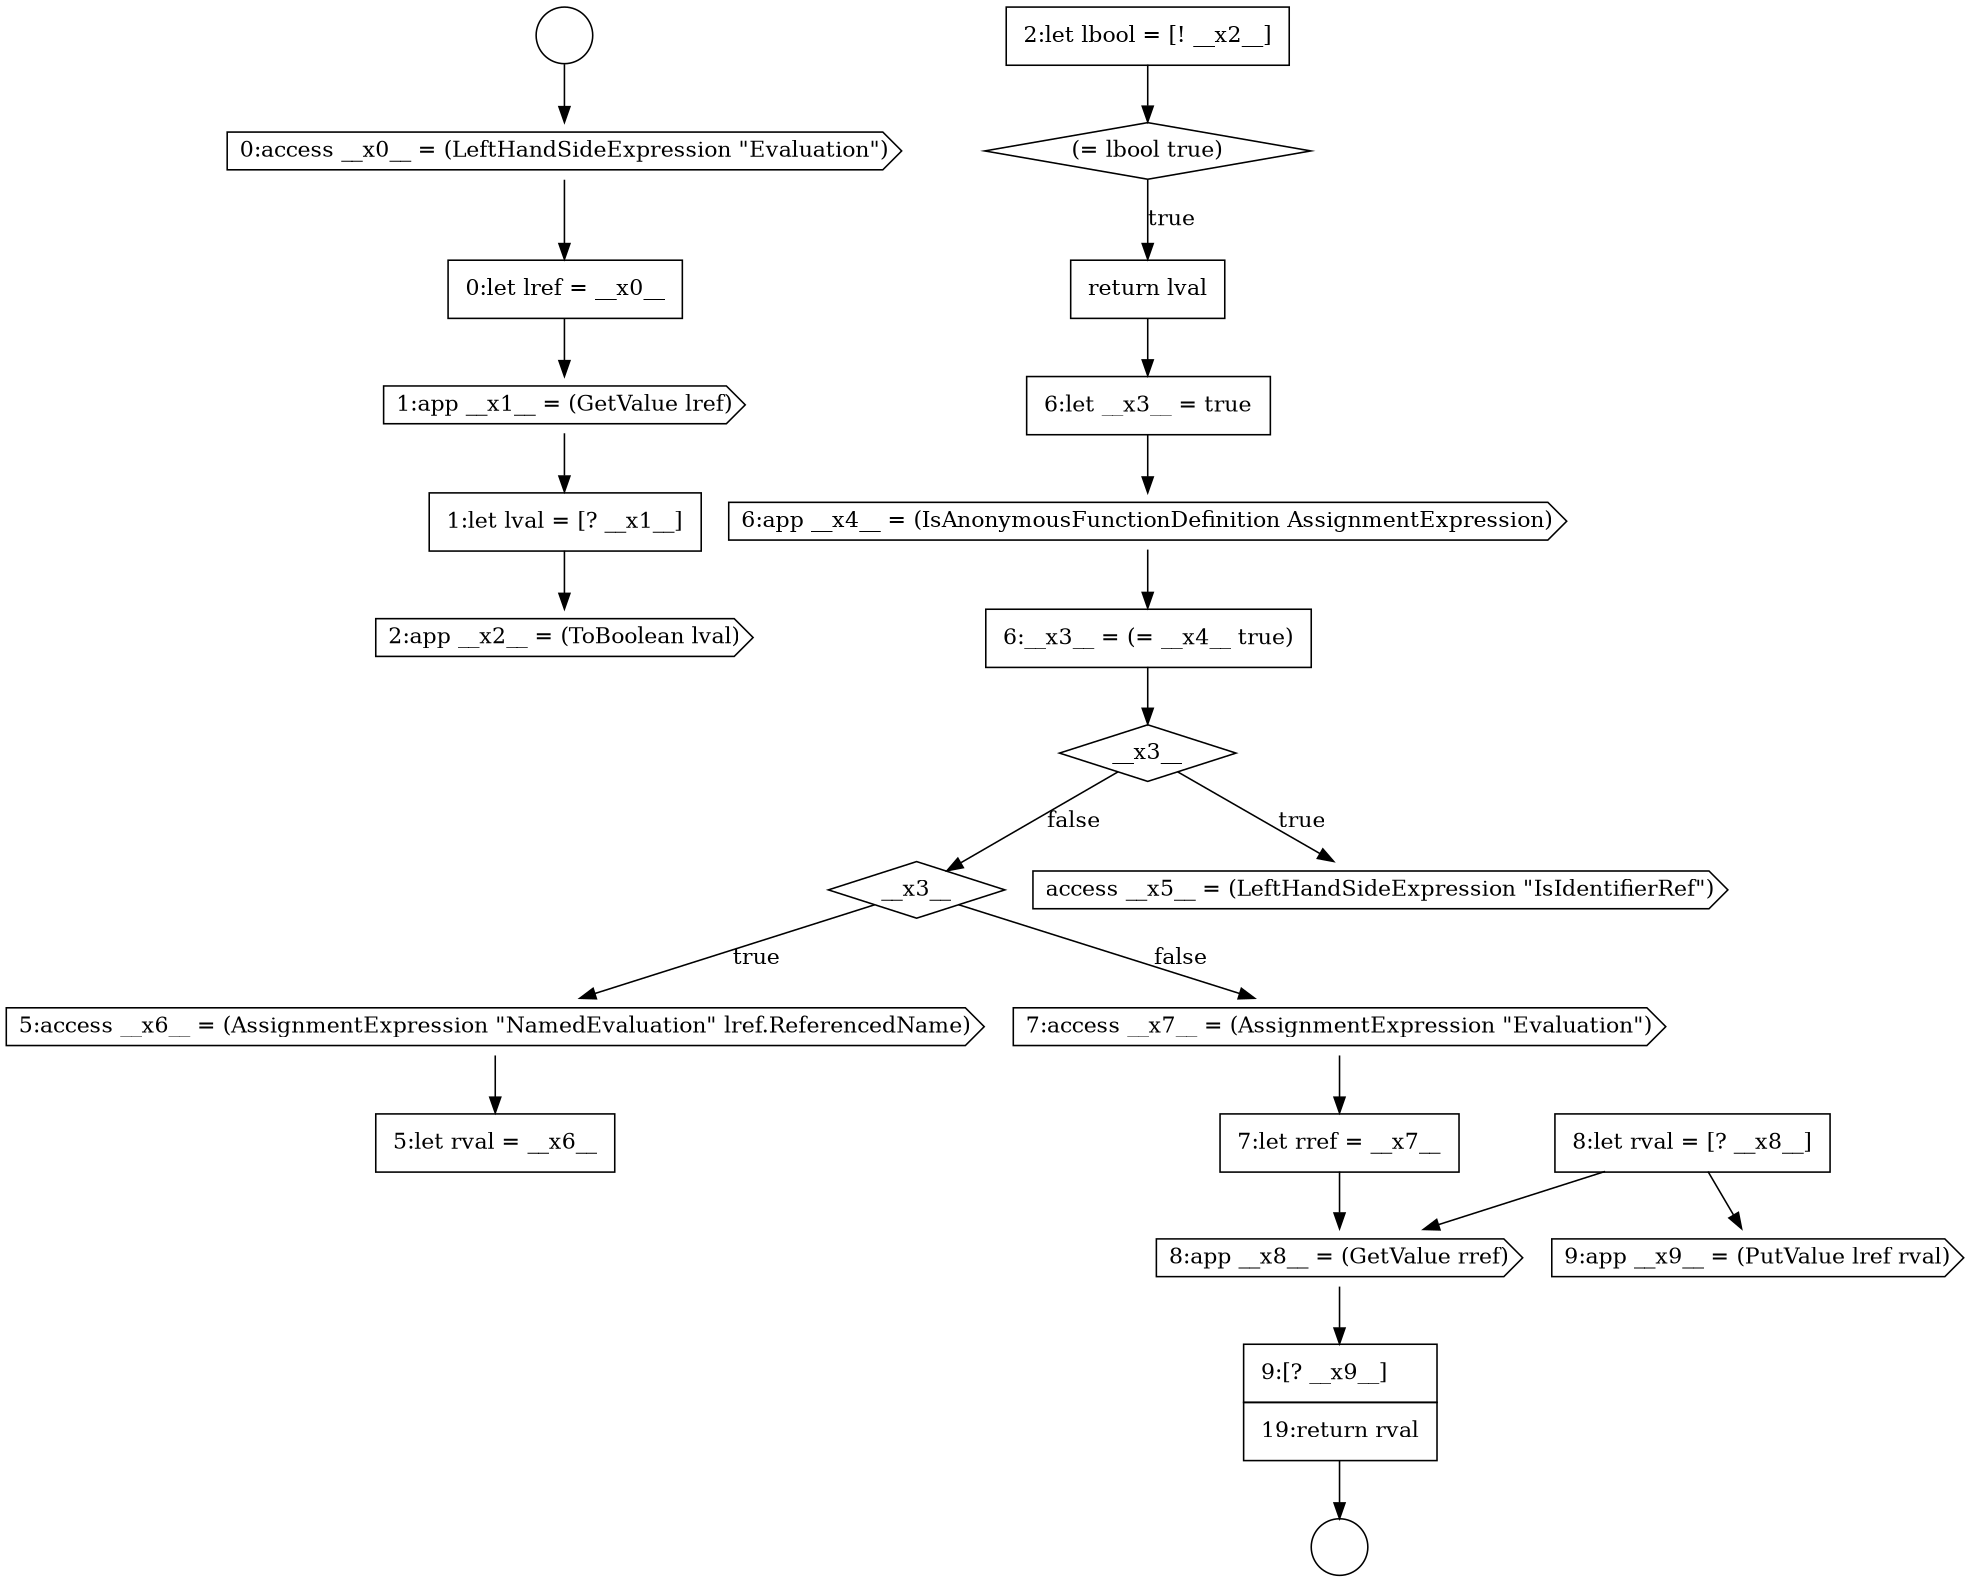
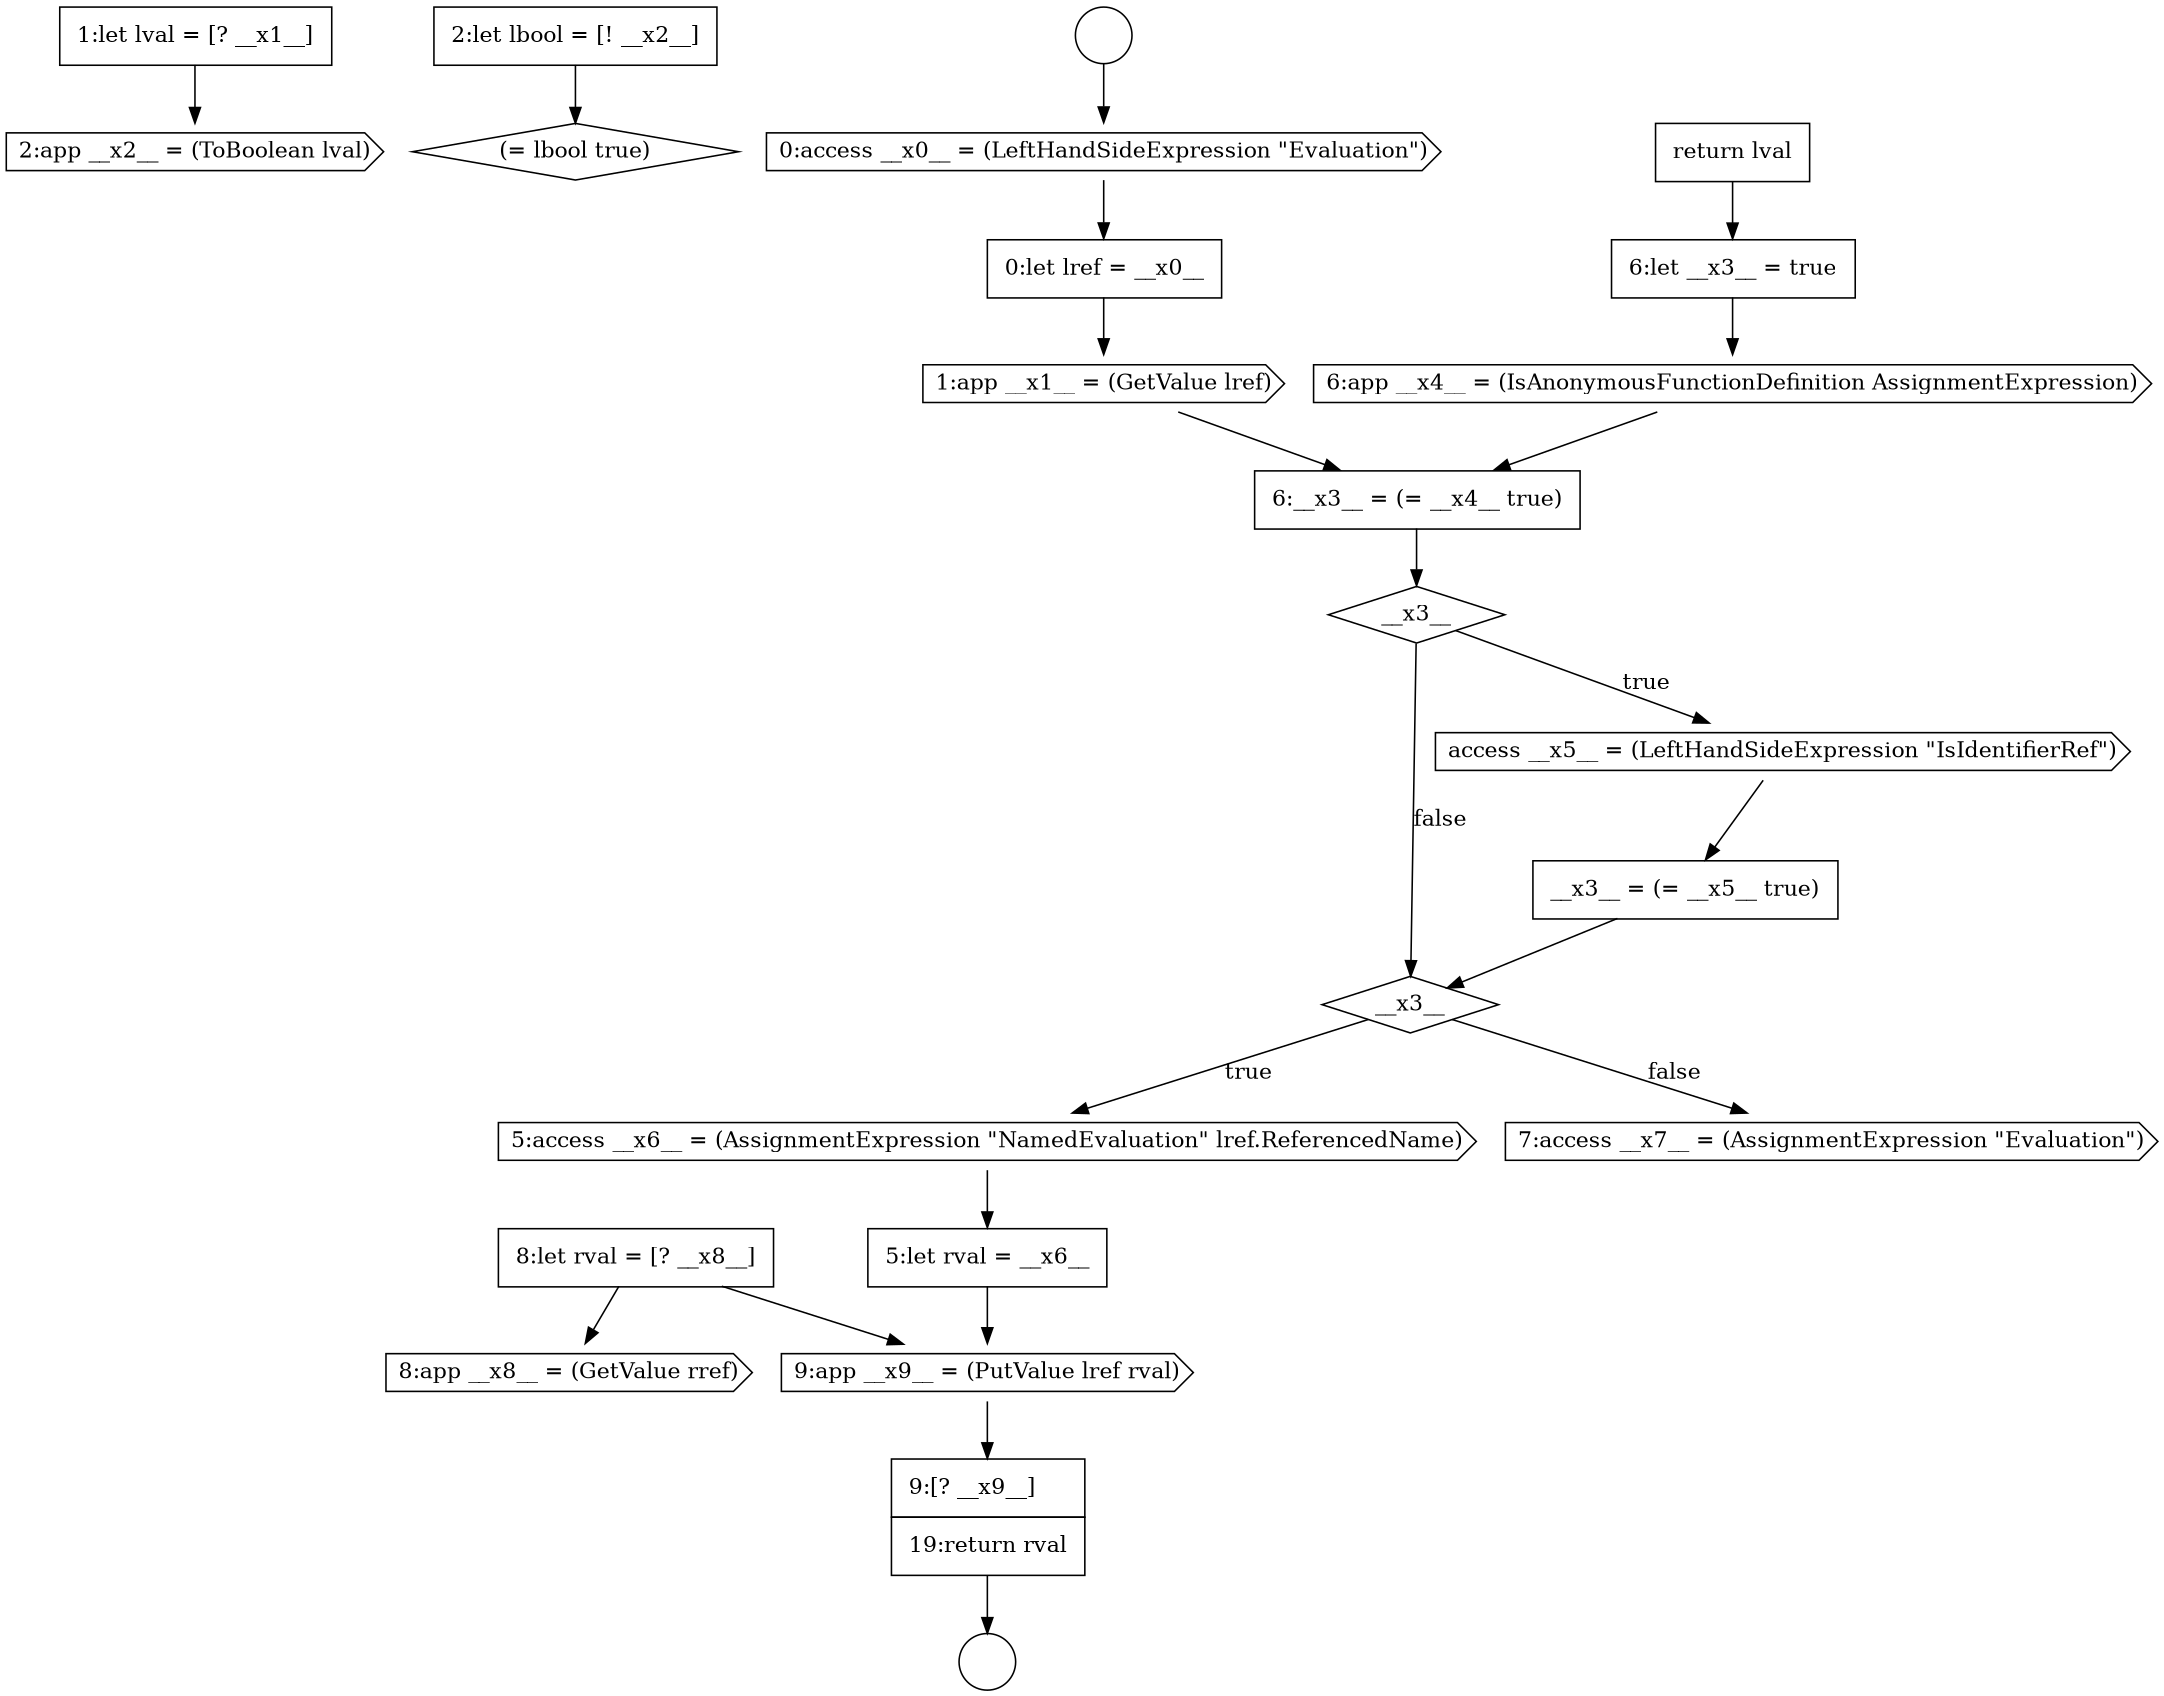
(1148, 212) -> none
(564, 454) -> (1252, 438)
none -> (1685, 889)
(1340, 1142) -> none
none -> (987, 1307)
(1340, 1307) -> (987, 1422)
